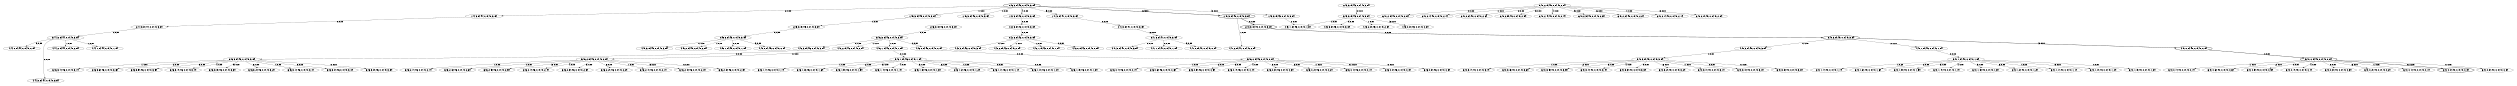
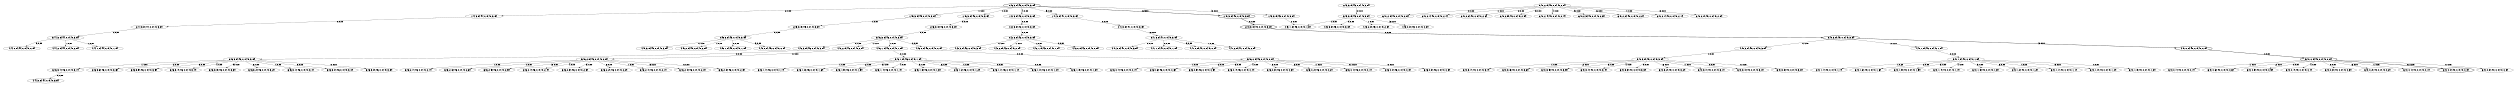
none -> (960, 22)
(1239, 32) -> (1202, 43)
(44, 56) -> (56, 75)
